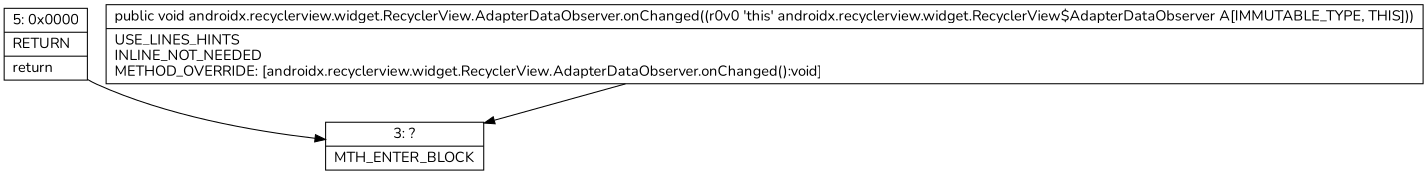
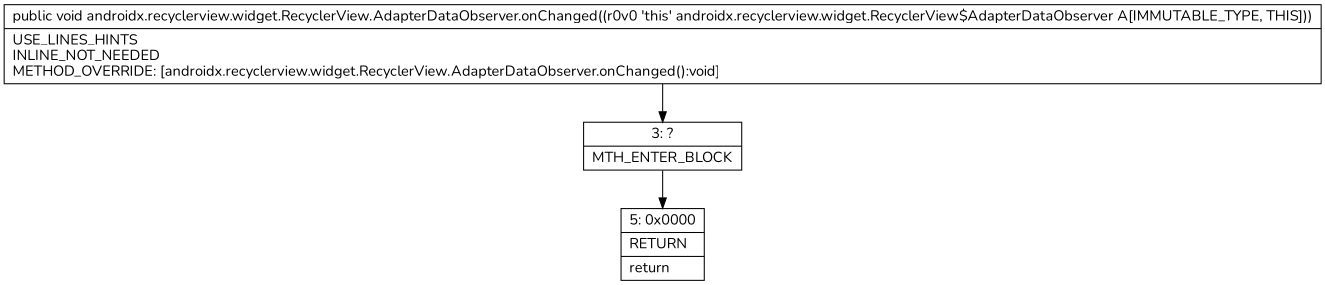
(199, 118) -> (663, 184)
